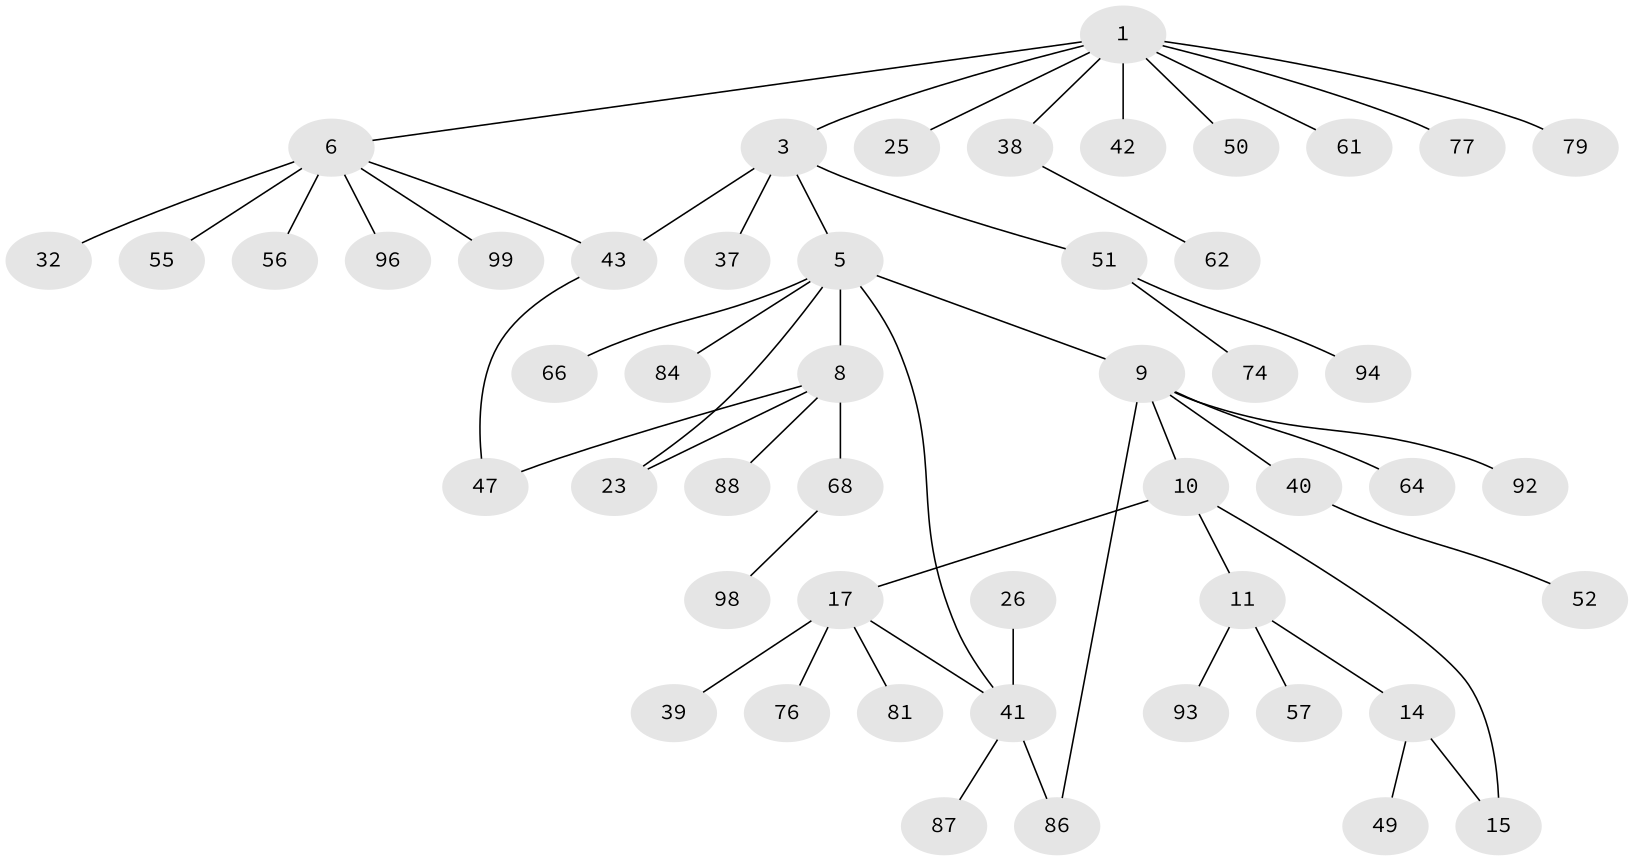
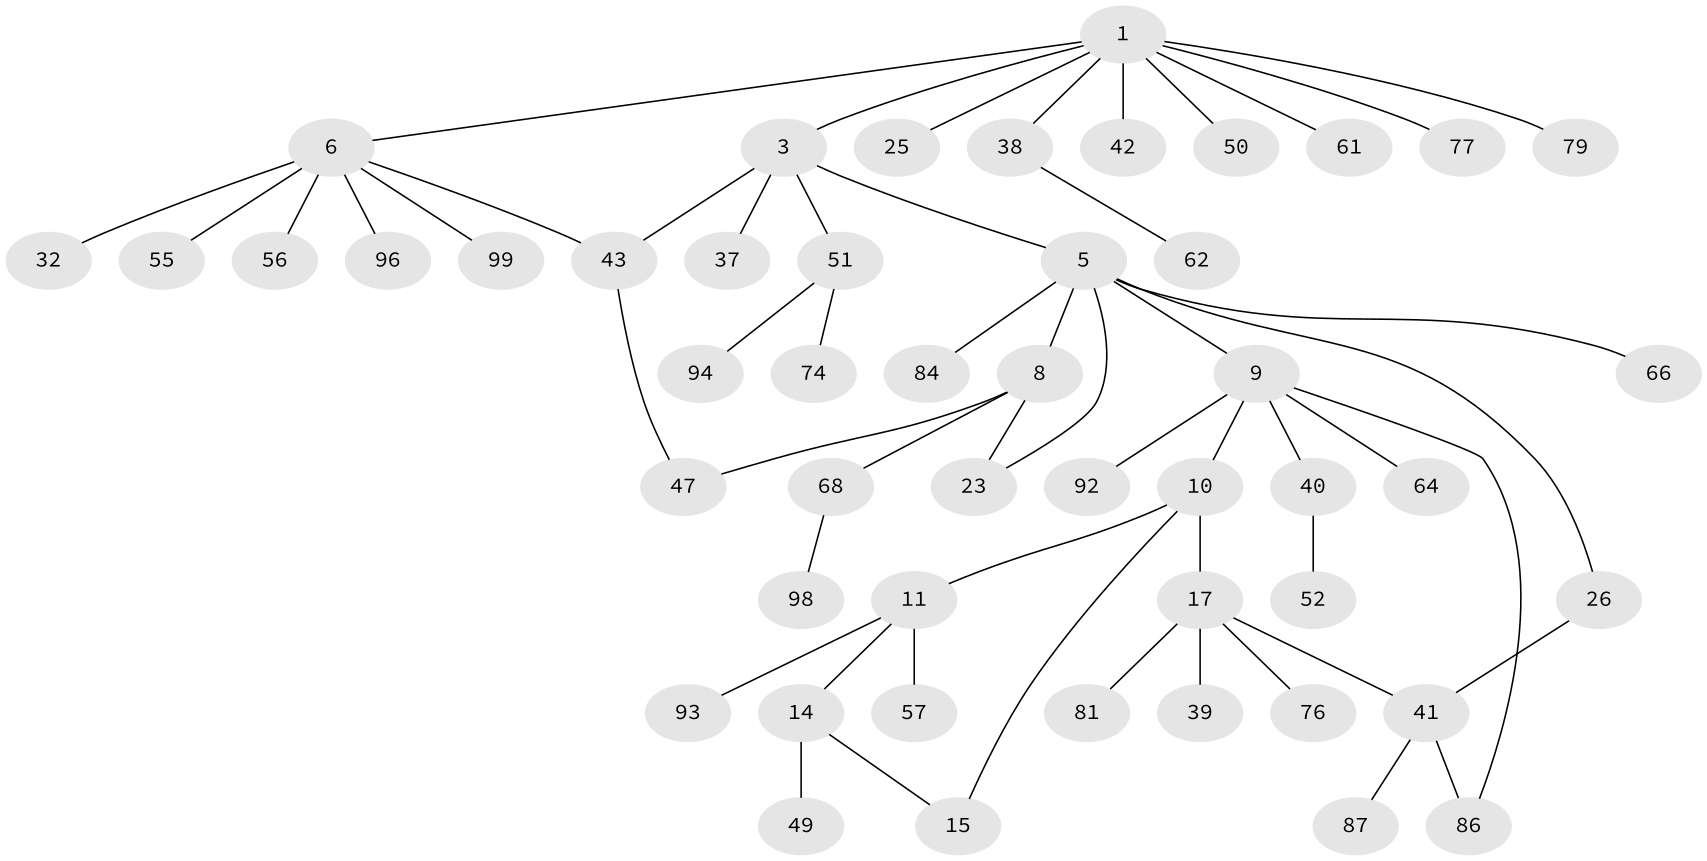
(727, 487) -> none
(927, 487) -> (1399, 363)
